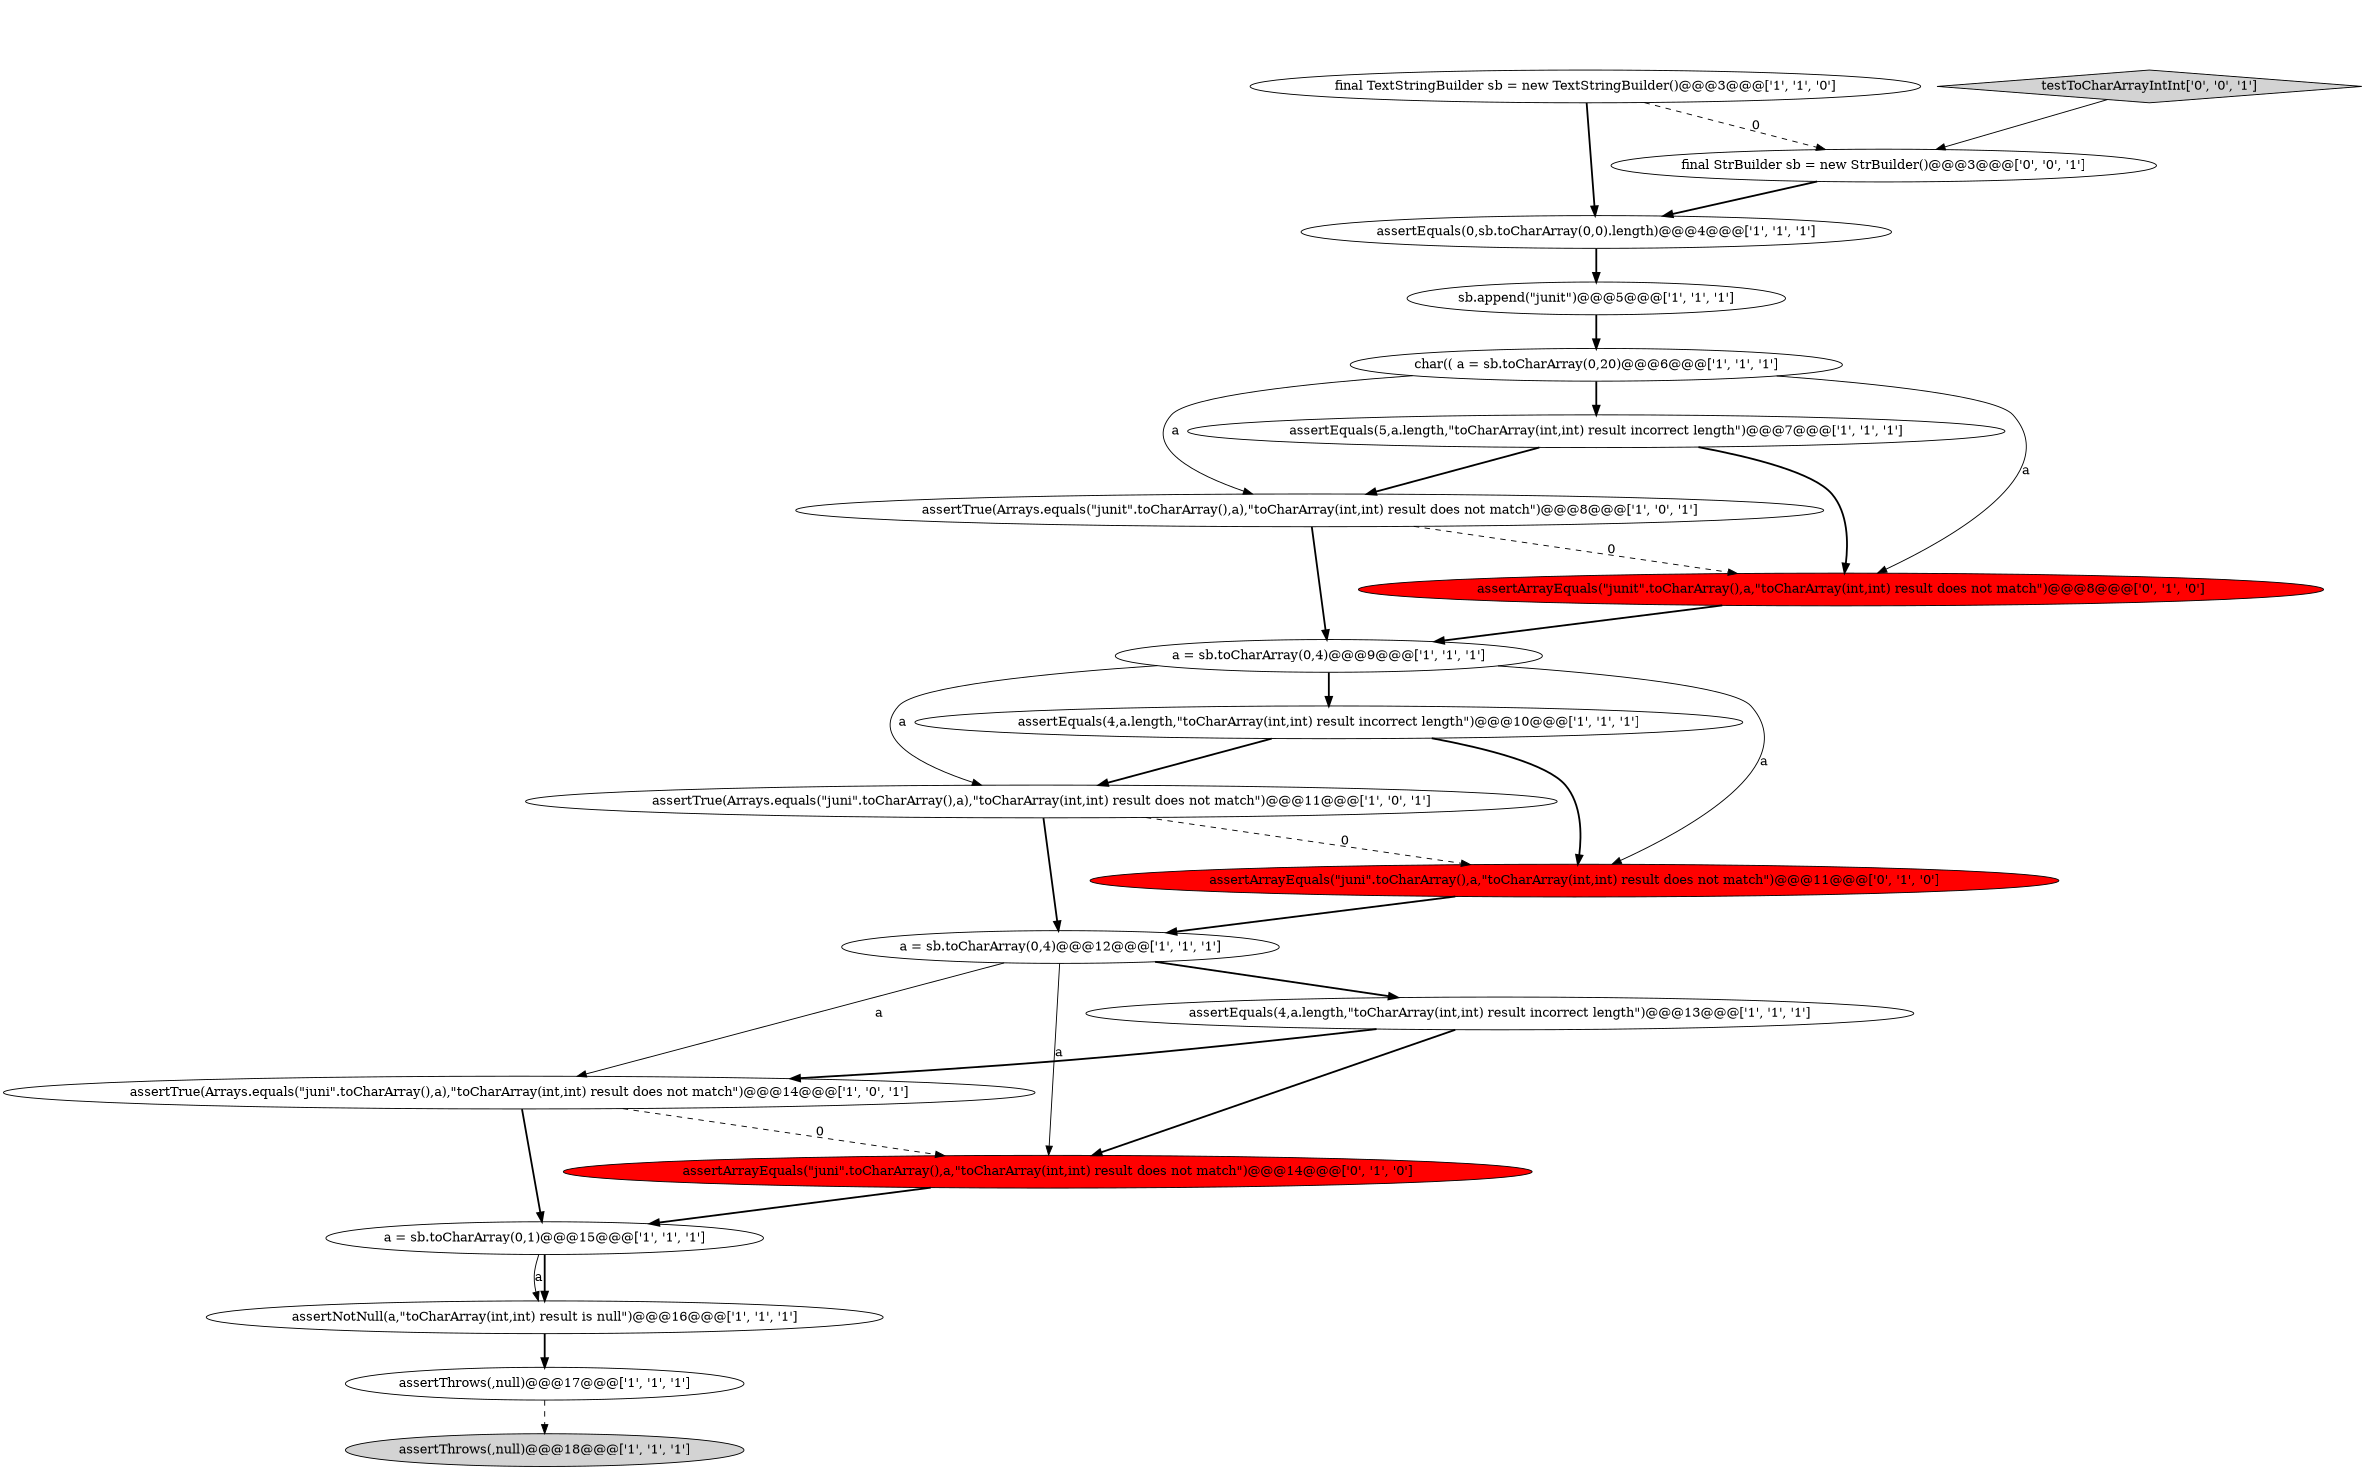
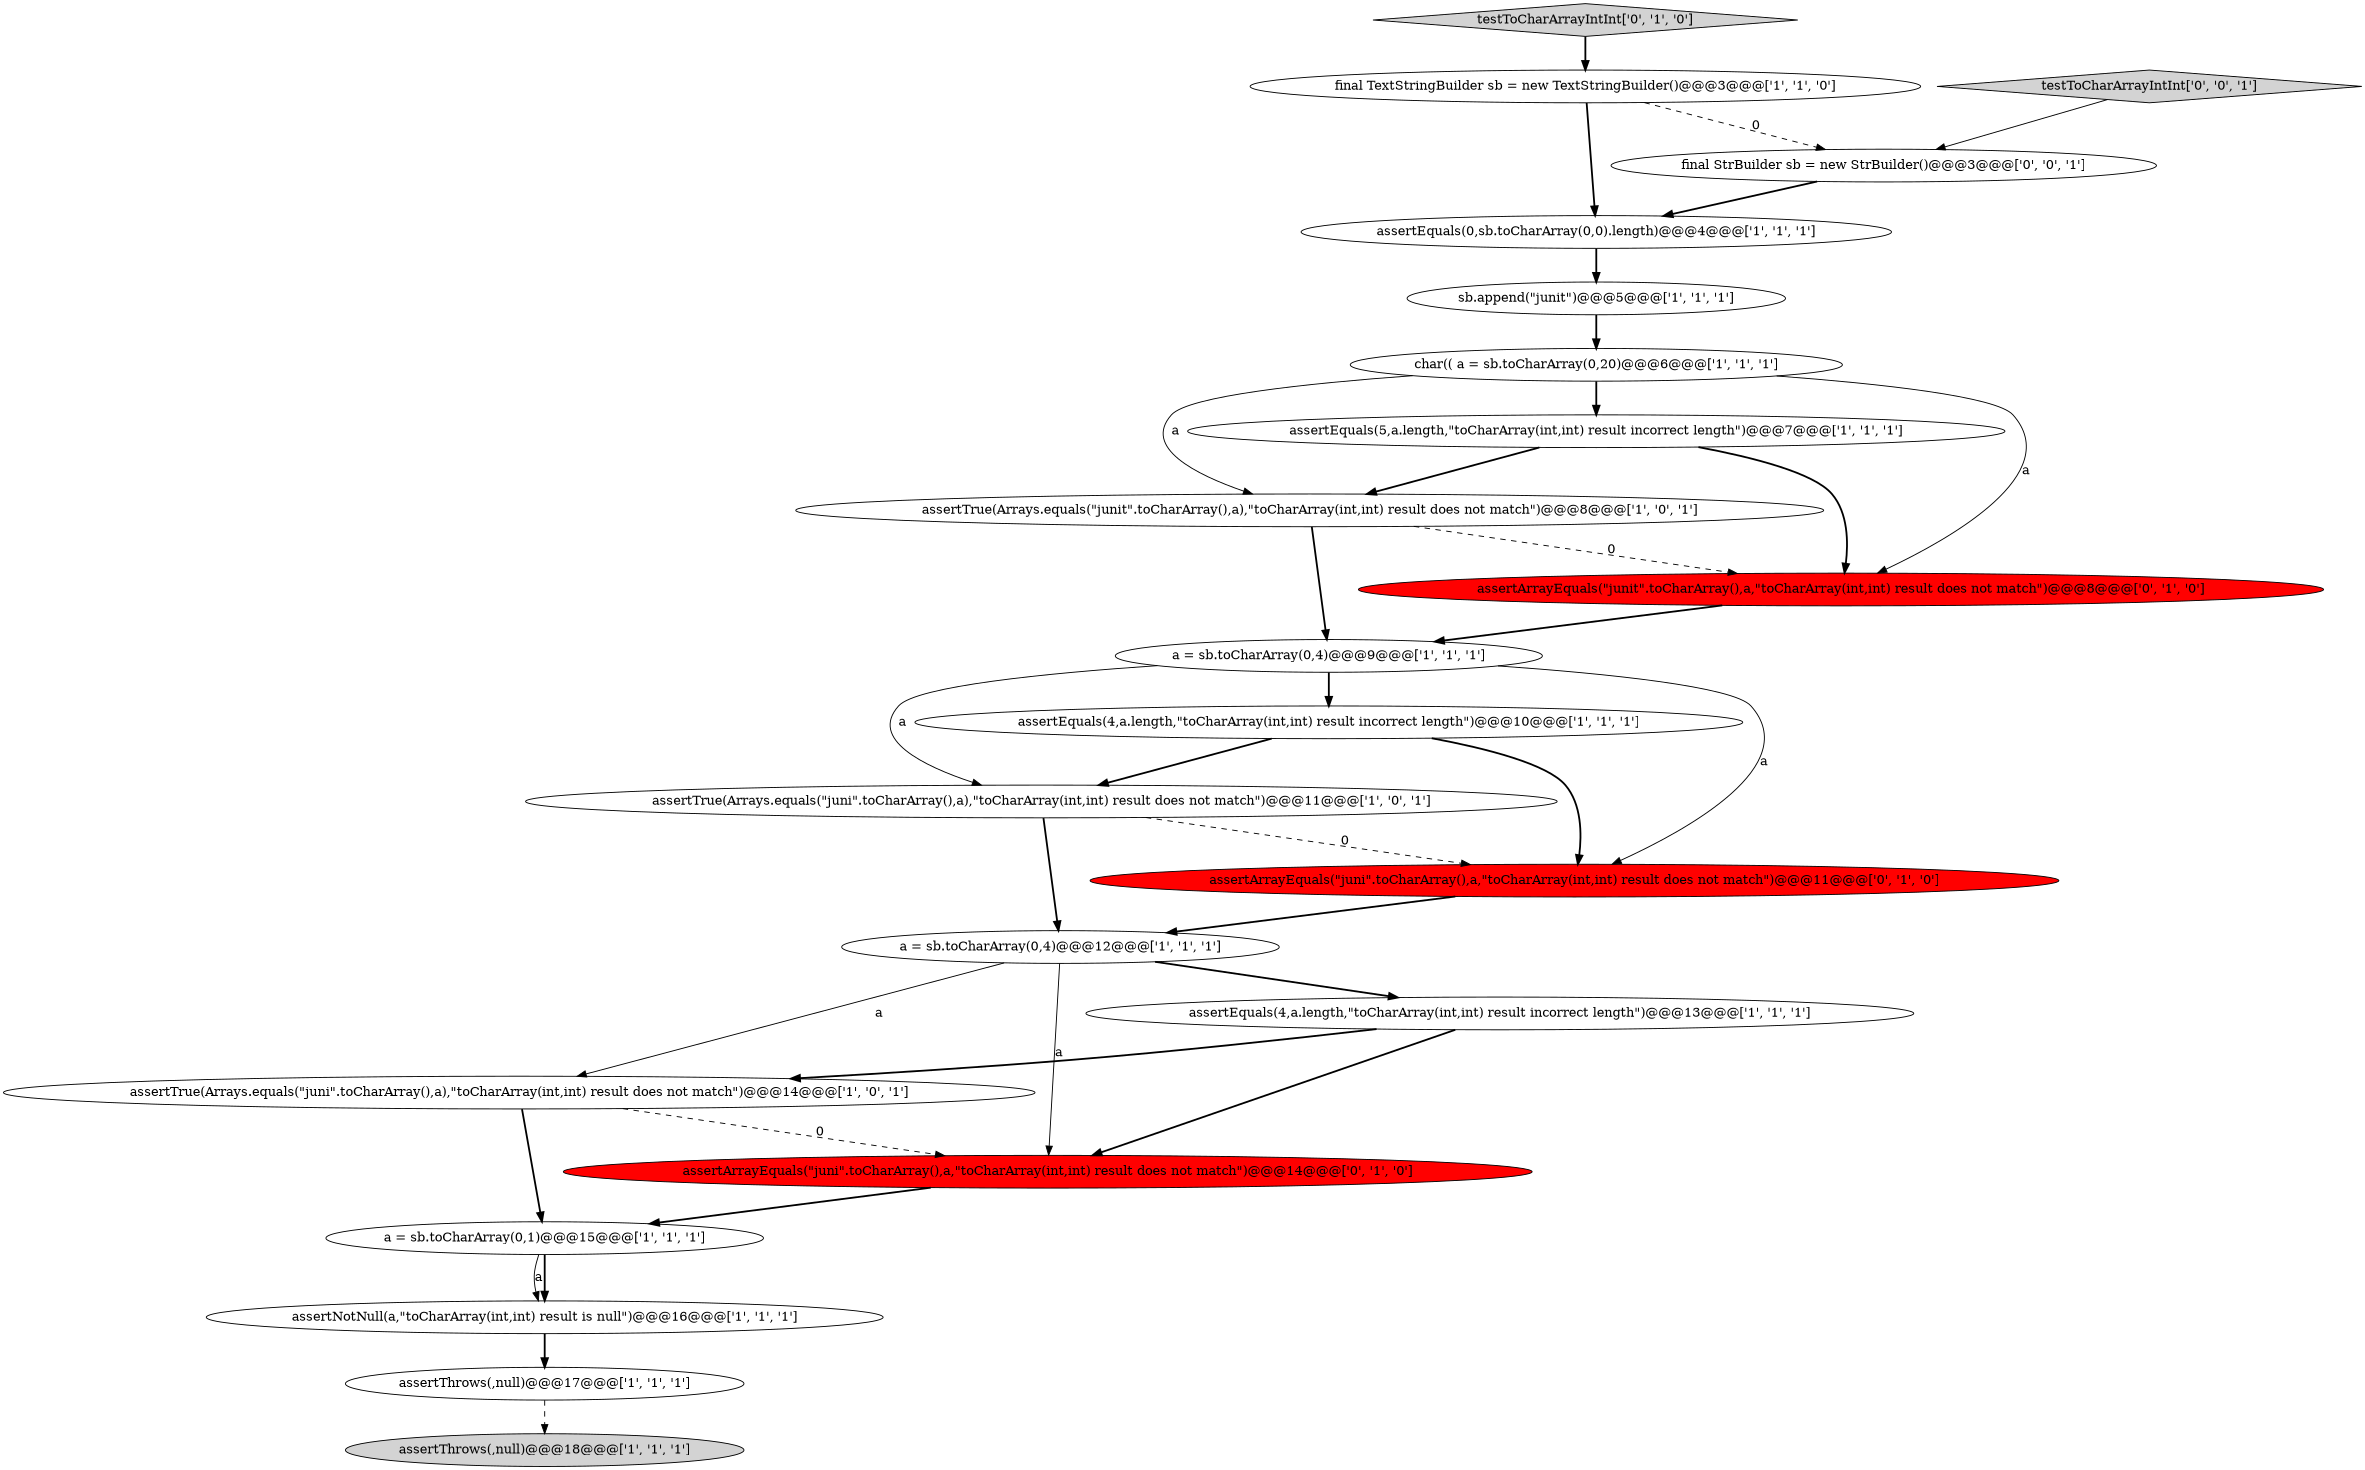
none -> (1585, 20)
